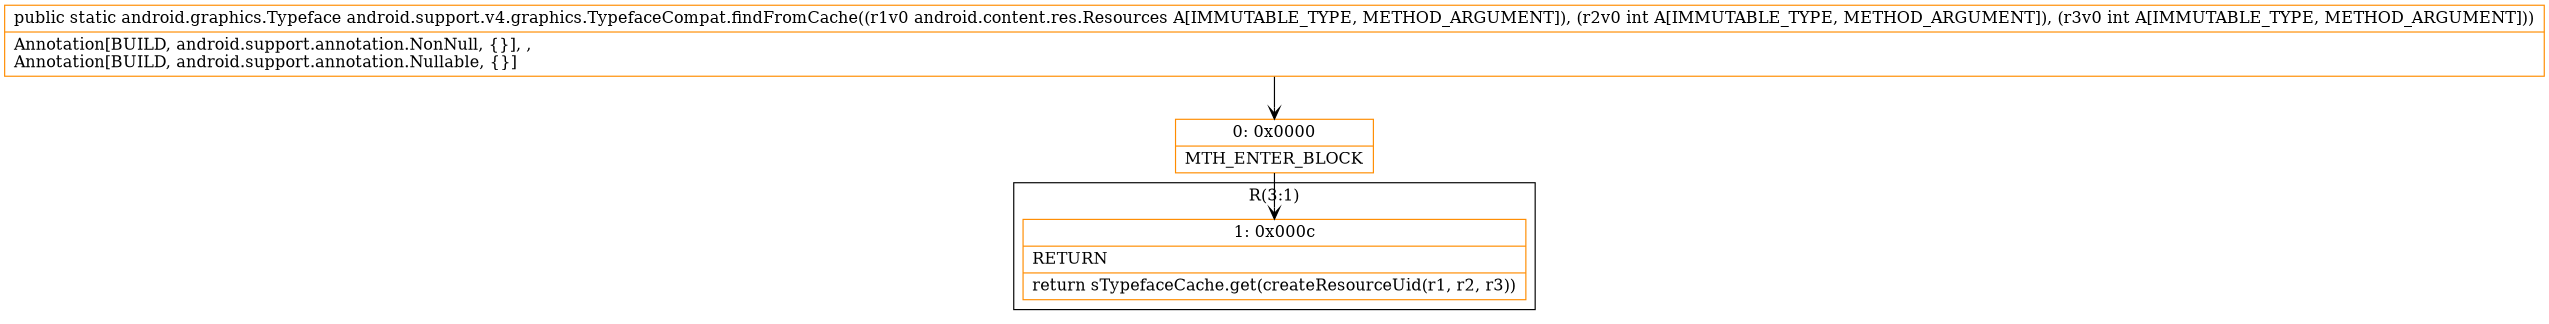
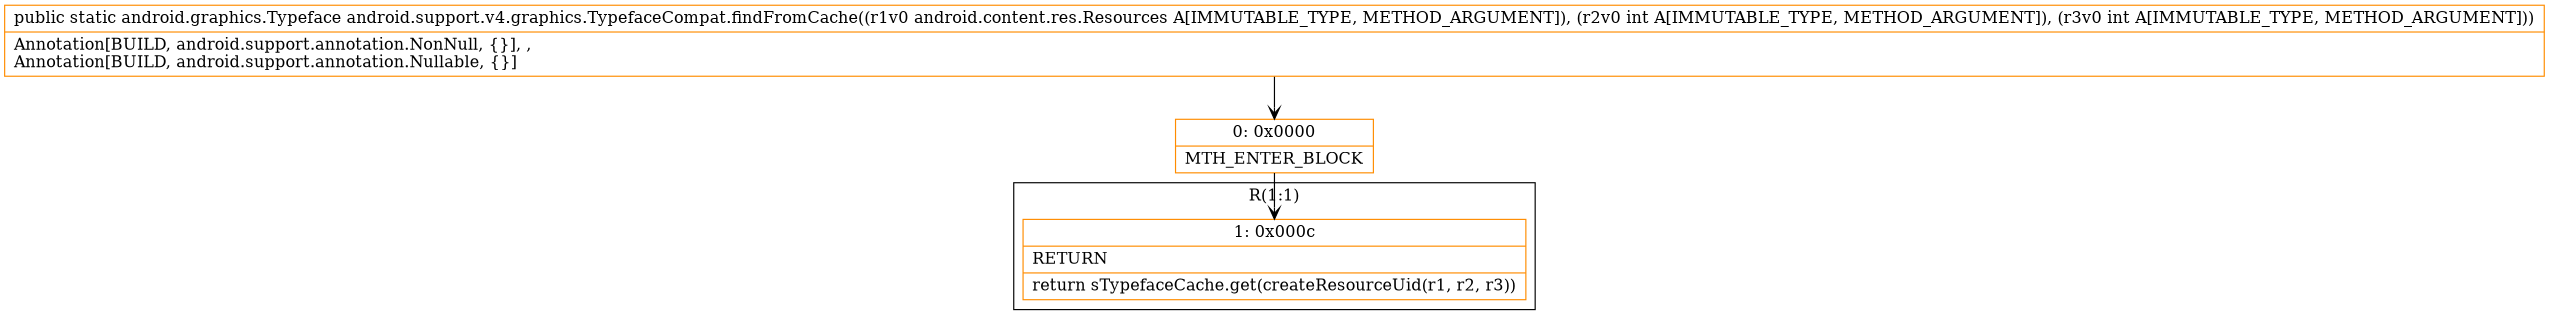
(1274, 196) -> (1274, 196)
